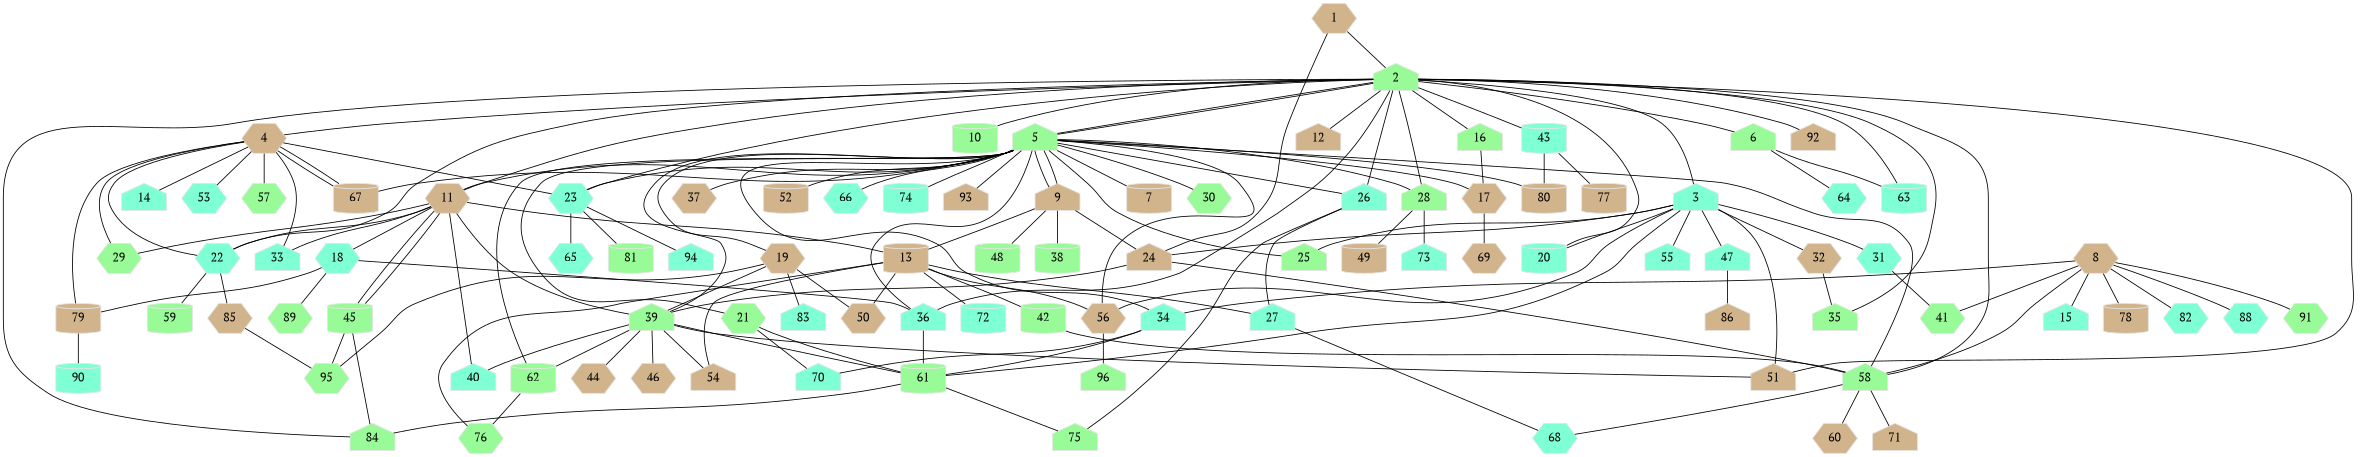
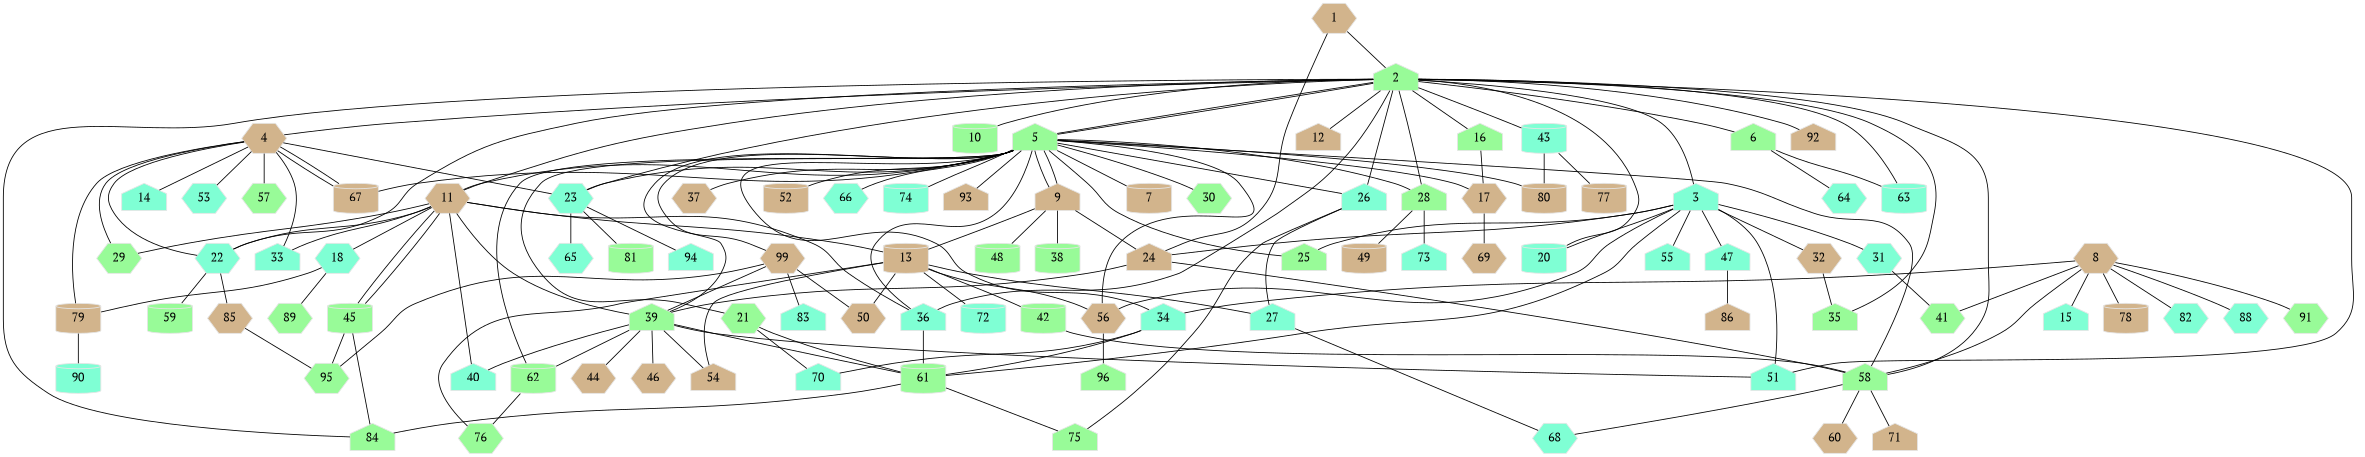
(782, 258) -> (782, 258)
(676, 284) -> (700, 217)
(1773, 378) -> (1773, 378)
